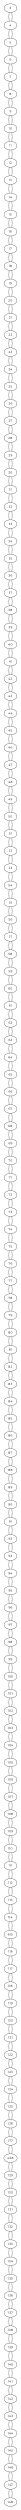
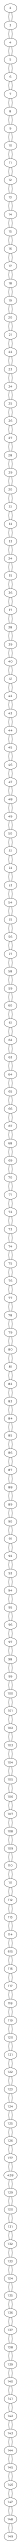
none -> (10, 8)
none -> (10, 2537)
